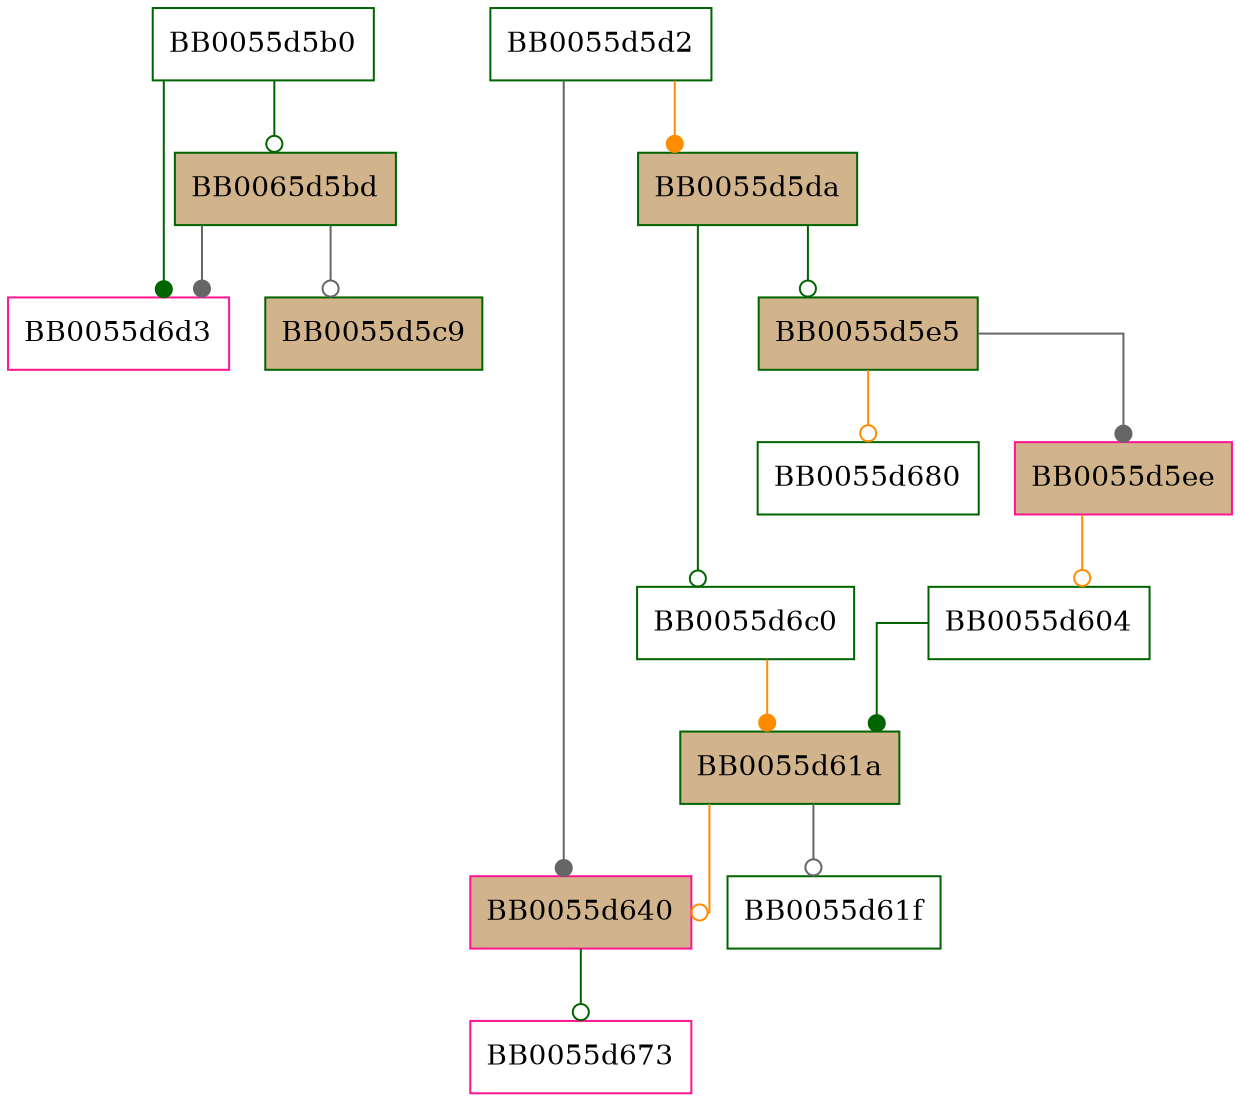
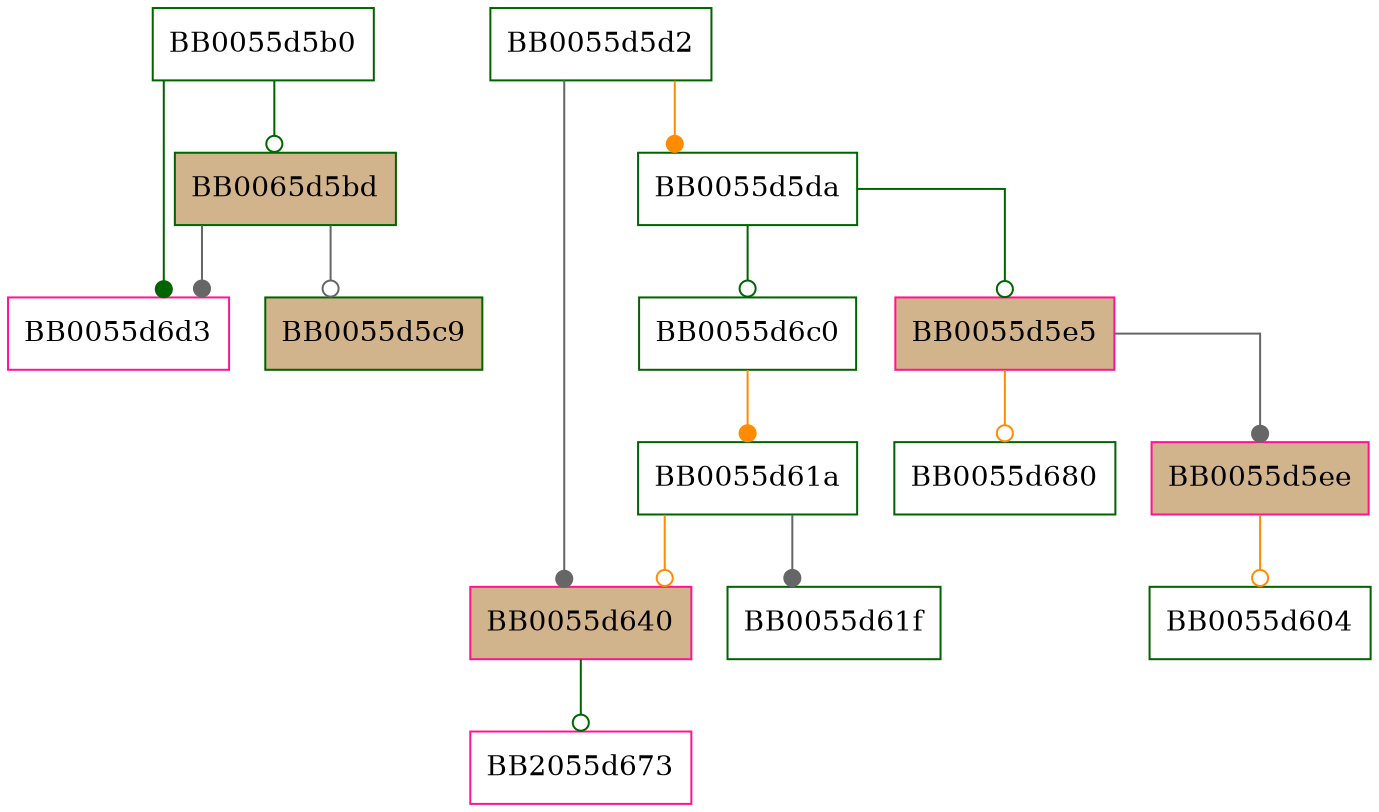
(748, 189) -> (748, 189)
(868, 334) -> (1005, 334)
(877, 643) -> none
(790, 768) -> (748, 478)
(813, 832) -> (792, 542)
(581, 1057) -> (581, 768)
